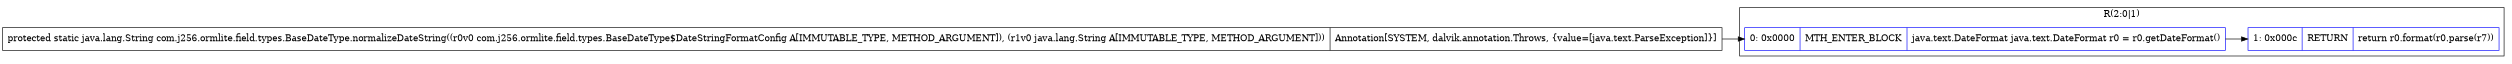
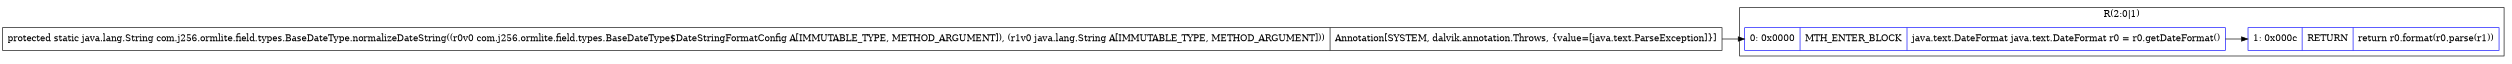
(2426, 39) -> (2426, 39)
